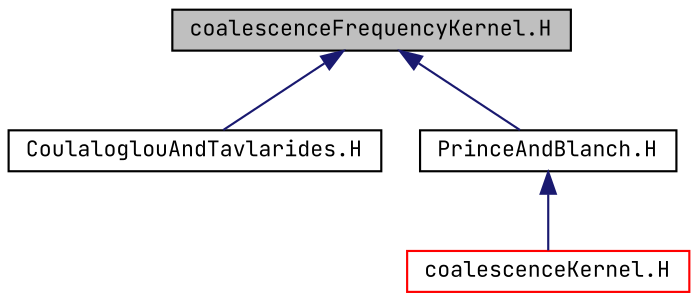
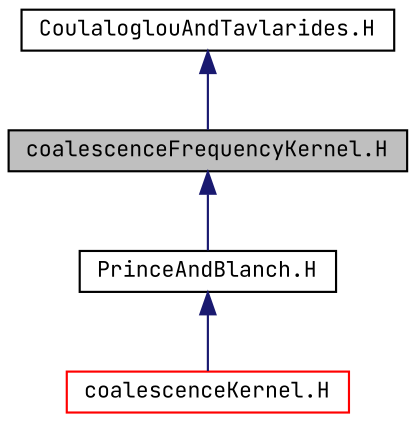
(274, 97) -> (208, 102)
